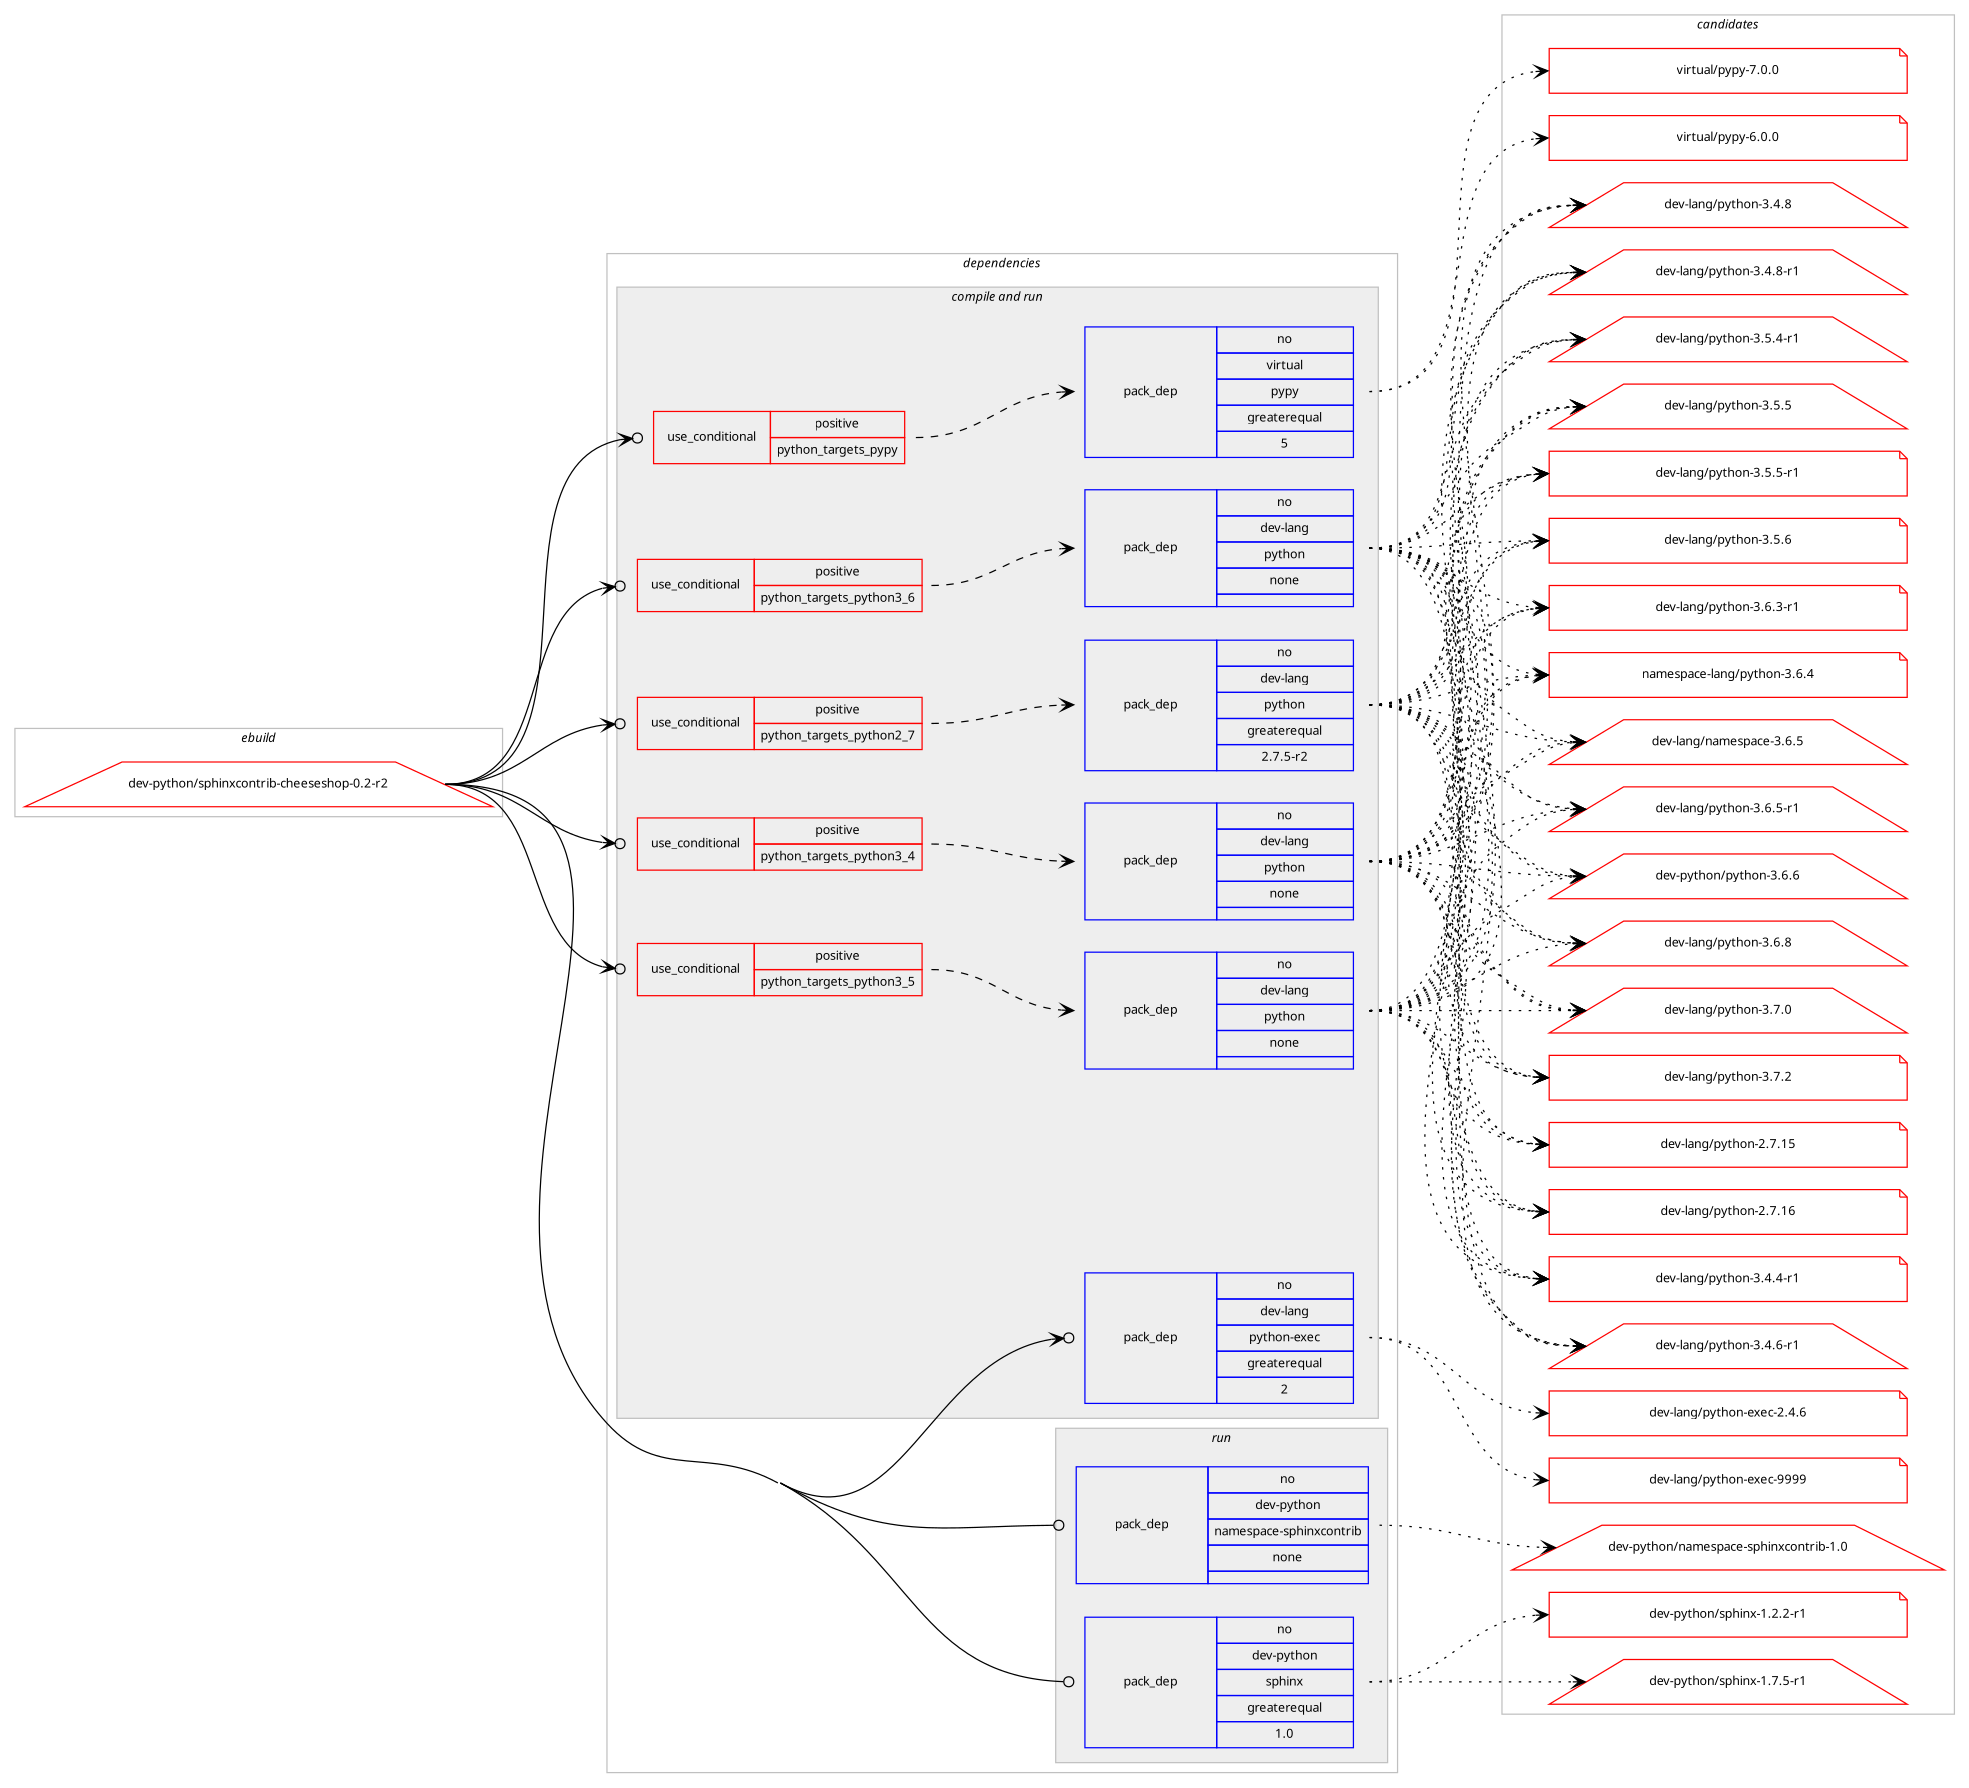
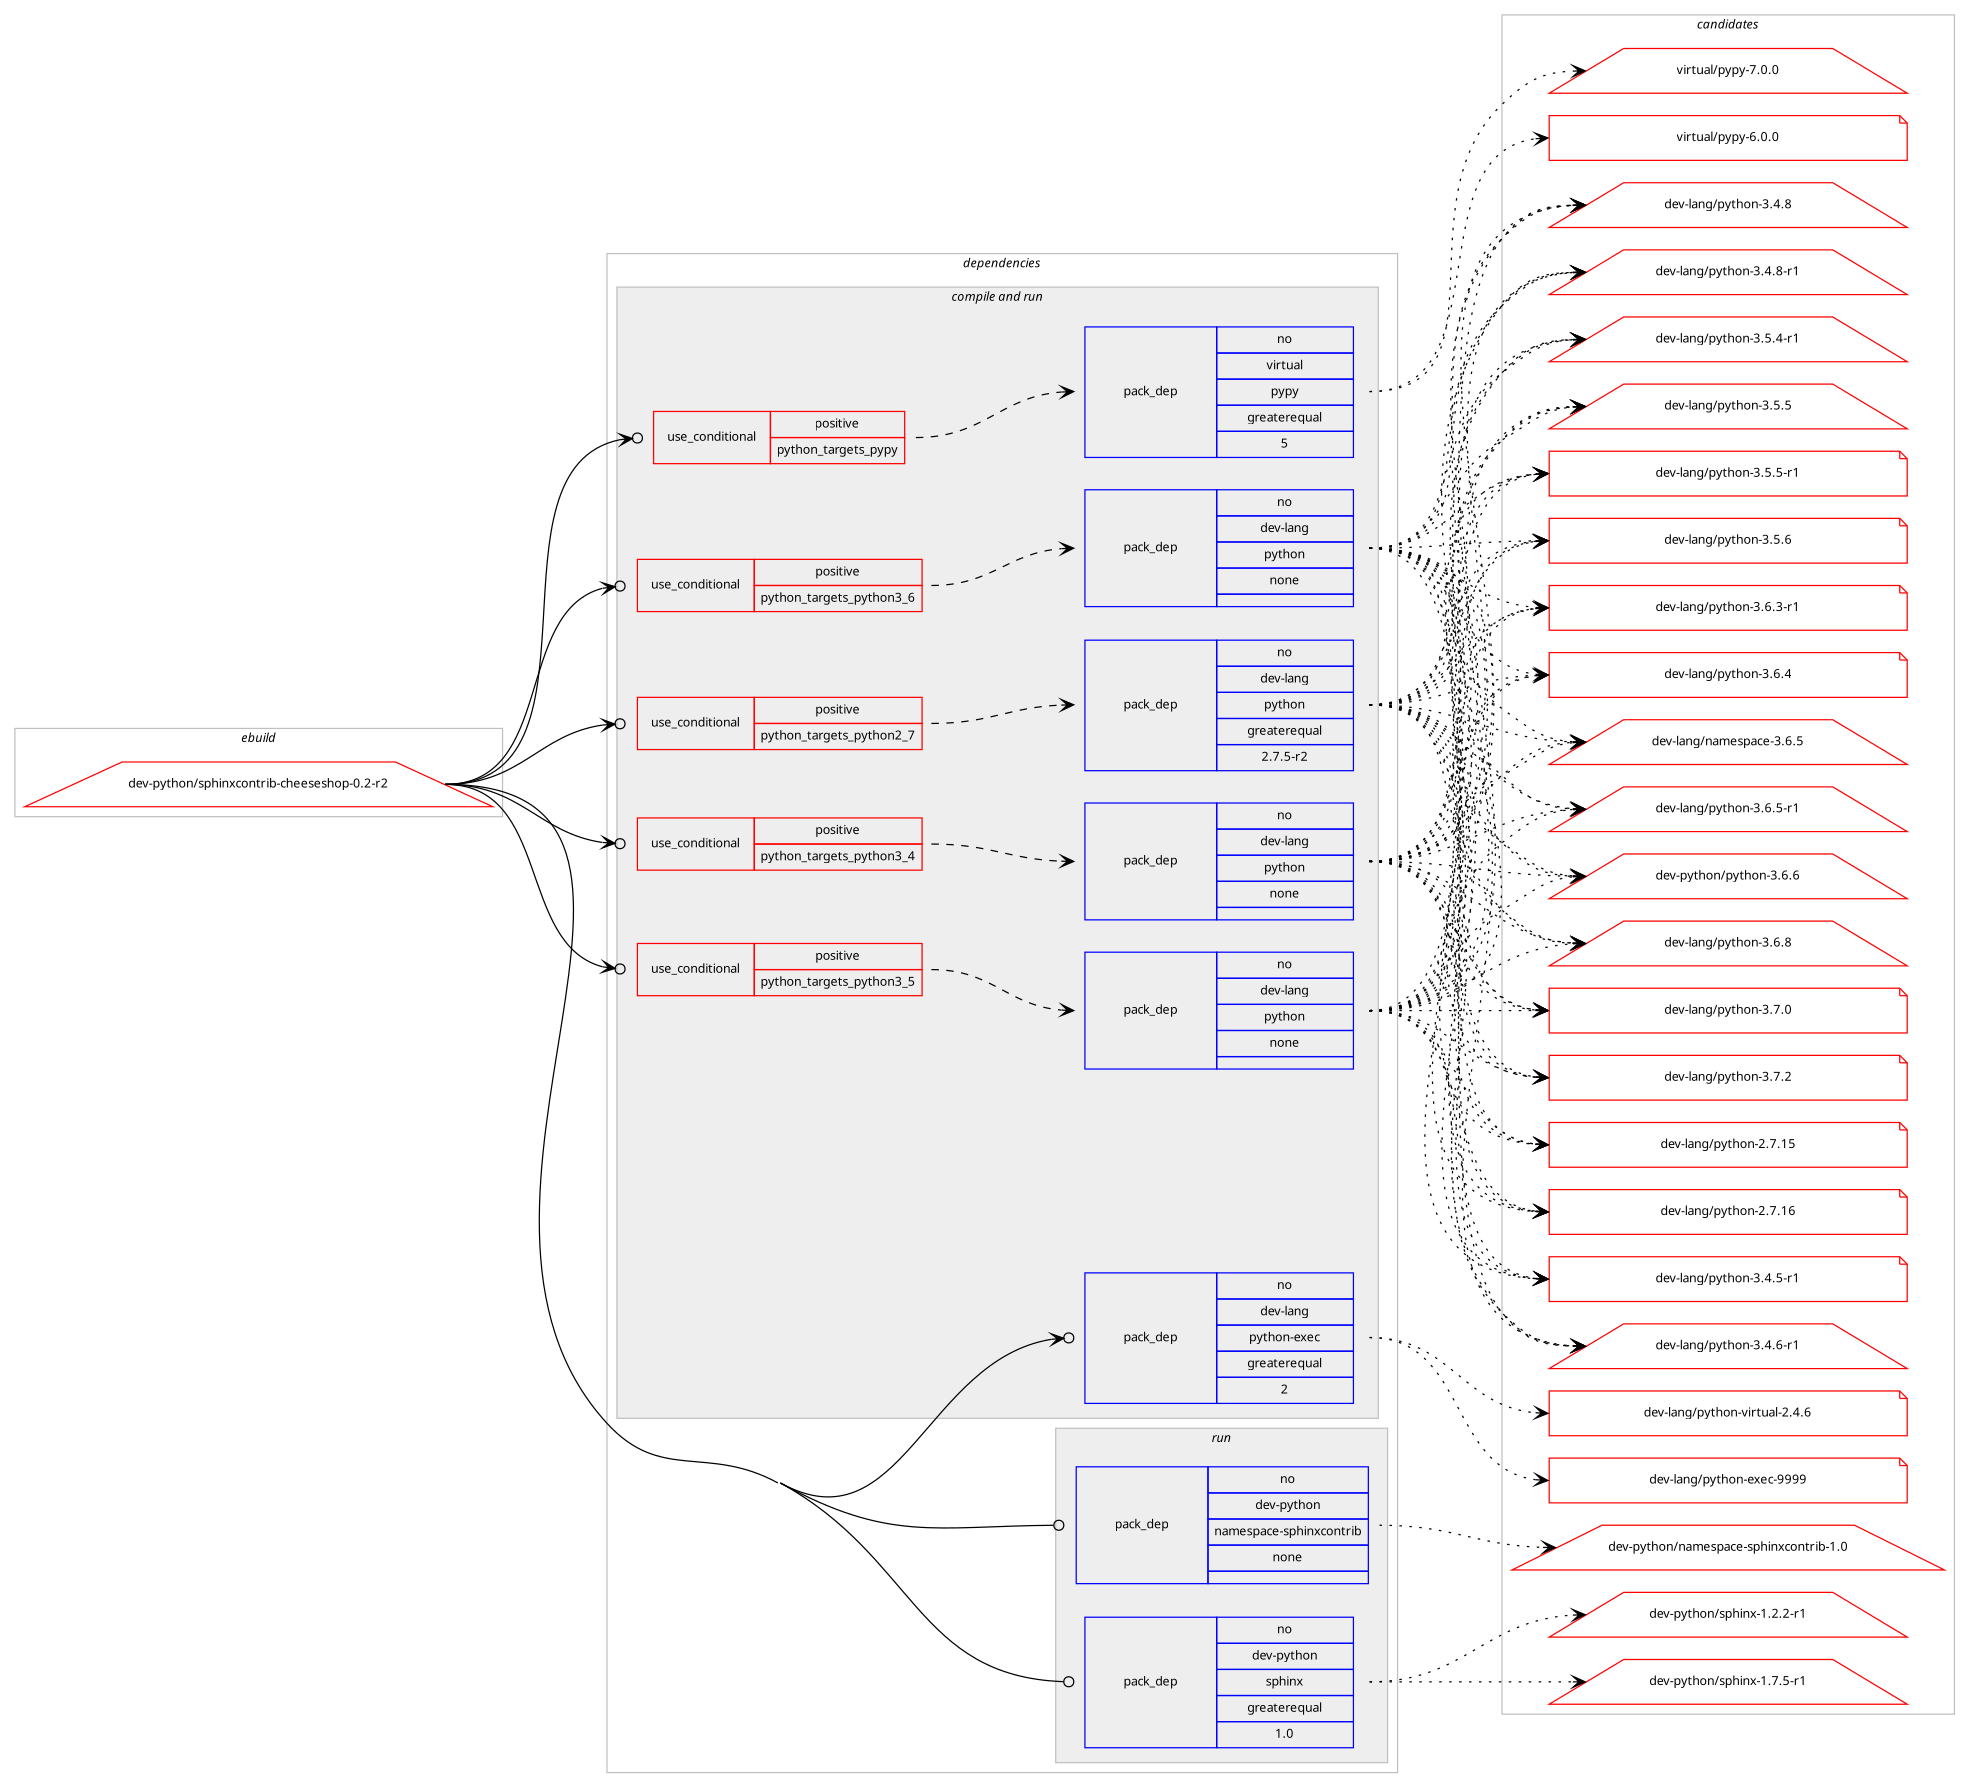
(1728, 71) -> (1728, 71)
(1728, 675) -> (1728, 675)
(1728, 1011) -> (1728, 1011)
(1728, 1279) -> (1728, 1279)
(1728, 1413) -> (1728, 1413)
(1728, 1615) -> (1728, 1615)
